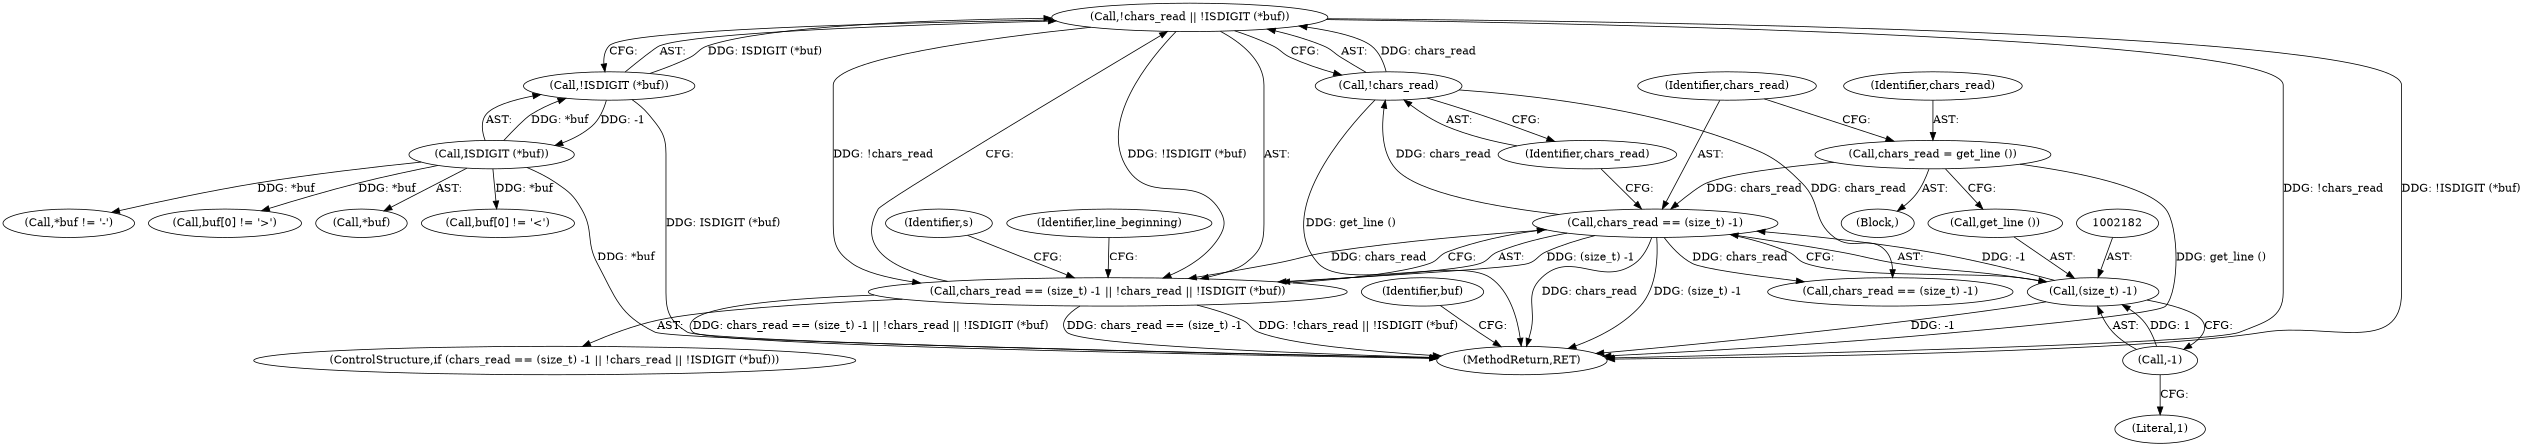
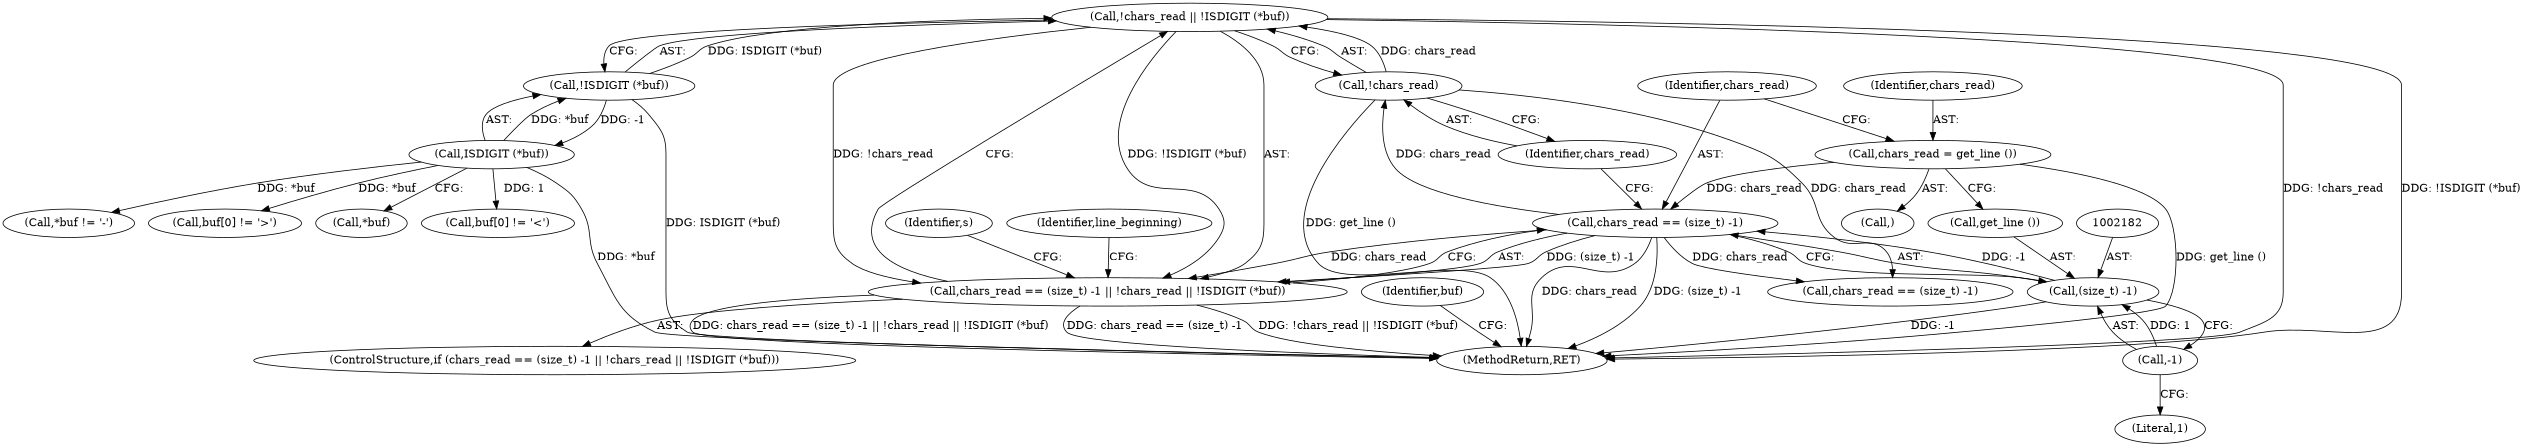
(451, 189) -> (451, 189)
(524, 189) -> (524, 189)
(1878, 223) -> (1878, 223)
